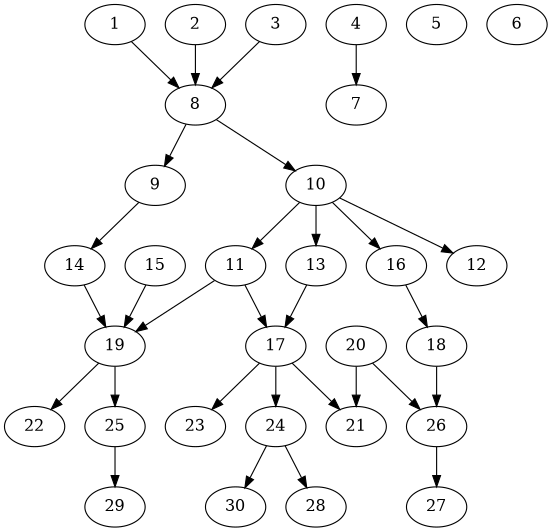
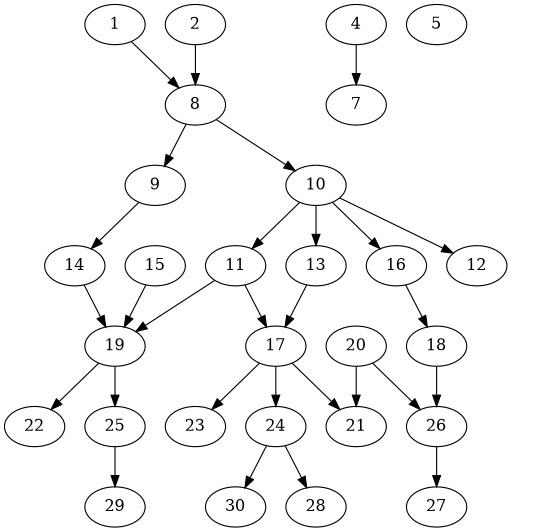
(276, 25) -> none
(517, 25) -> none
